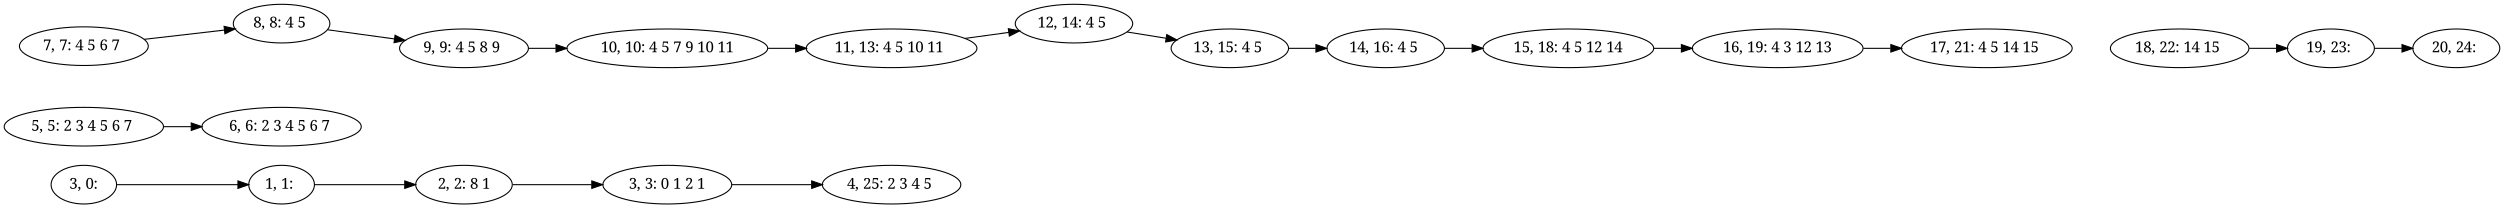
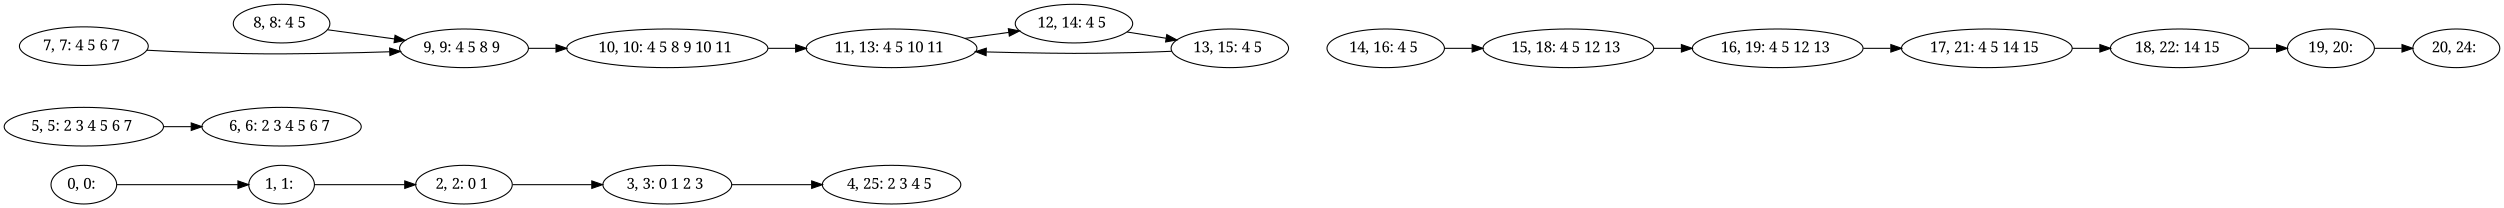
(184, 35) -> (268, 54)
(667, 48) -> (667, 48)
(1302, 48) -> (1079, 53)
(1568, 48) -> (1568, 48)
(1778, 48) -> (1778, 48)
none -> (2086, 48)
(2331, 48) -> (2331, 48)
(84, 185) -> (84, 185)
(464, 185) -> (464, 185)
(667, 185) -> (667, 185)
